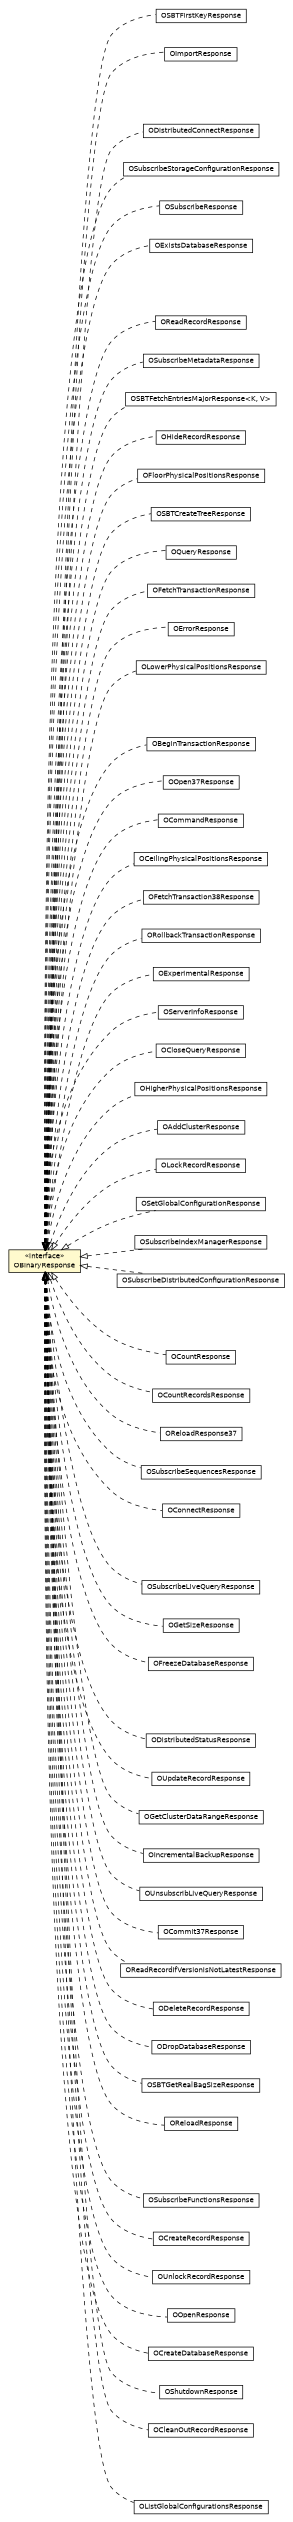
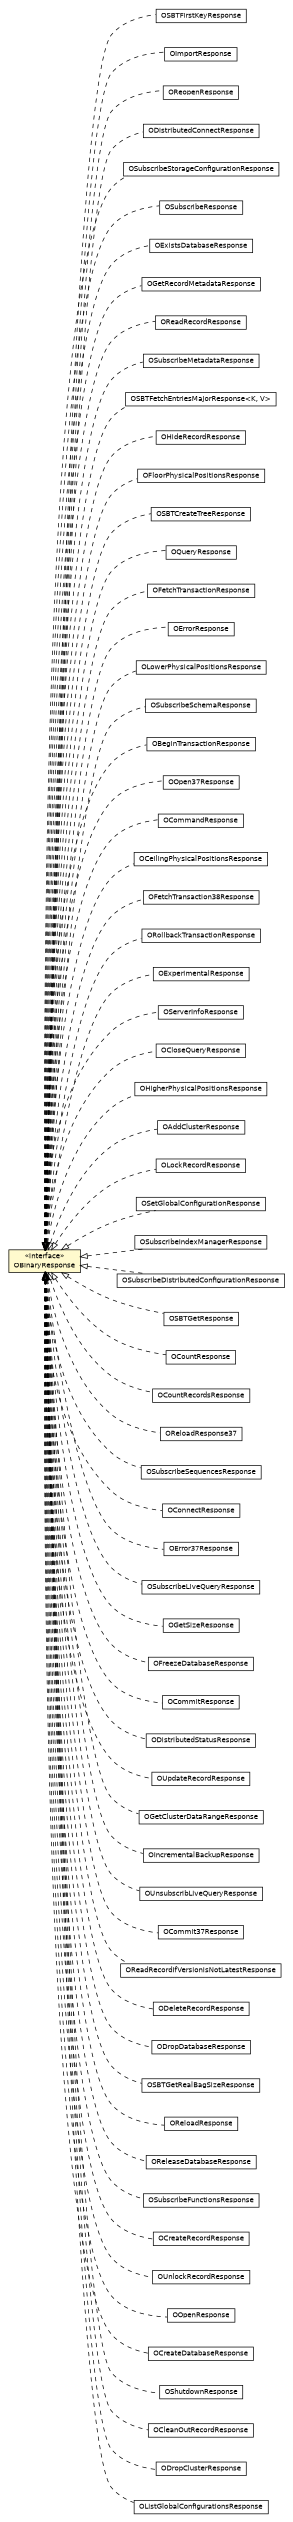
none -> (201, 92)
none -> (201, 284)
none -> (201, 705)
none -> (201, 1319)
none -> (201, 1549)
none -> (201, 1702)
none -> (201, 2162)
none -> (201, 2468)
